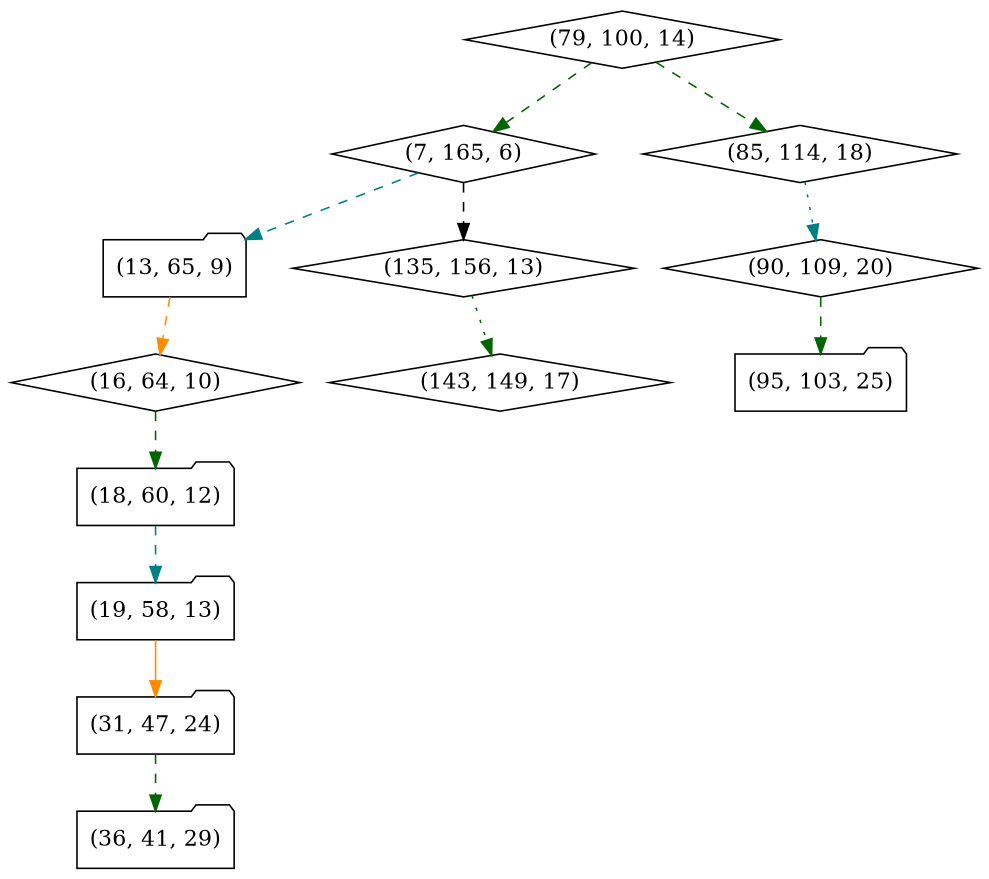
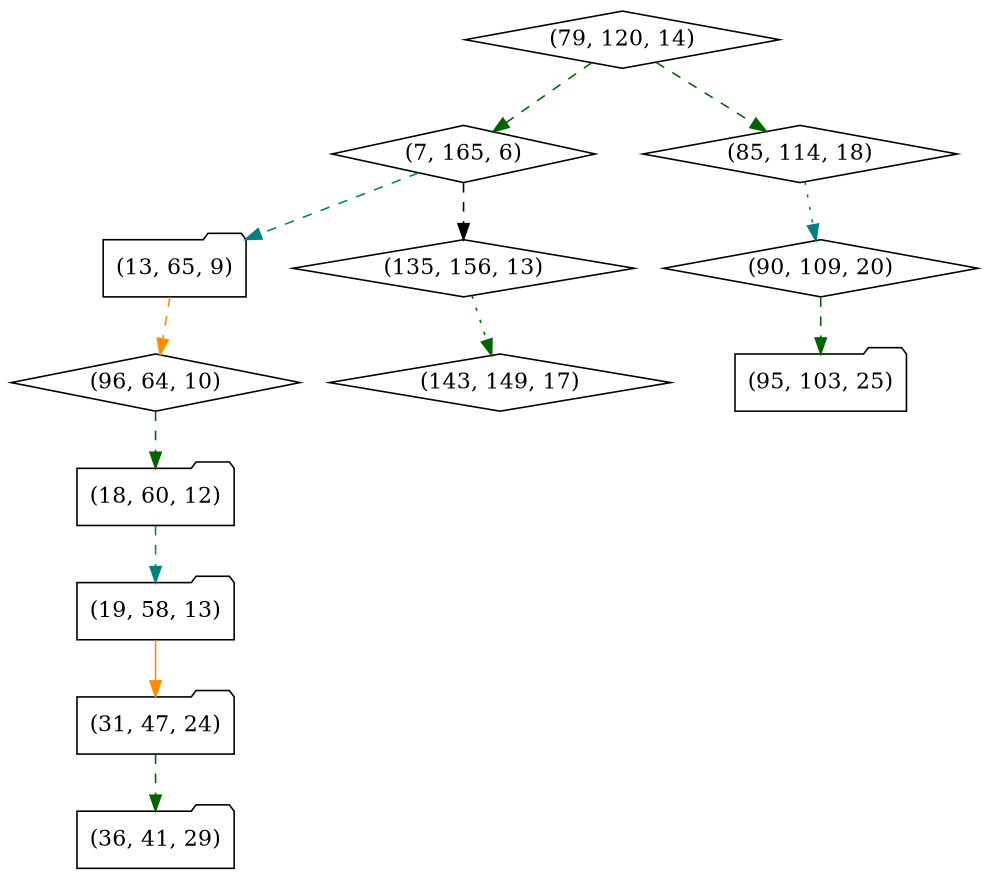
(622, 40) -> (622, 40)
(156, 383) -> (156, 383)
